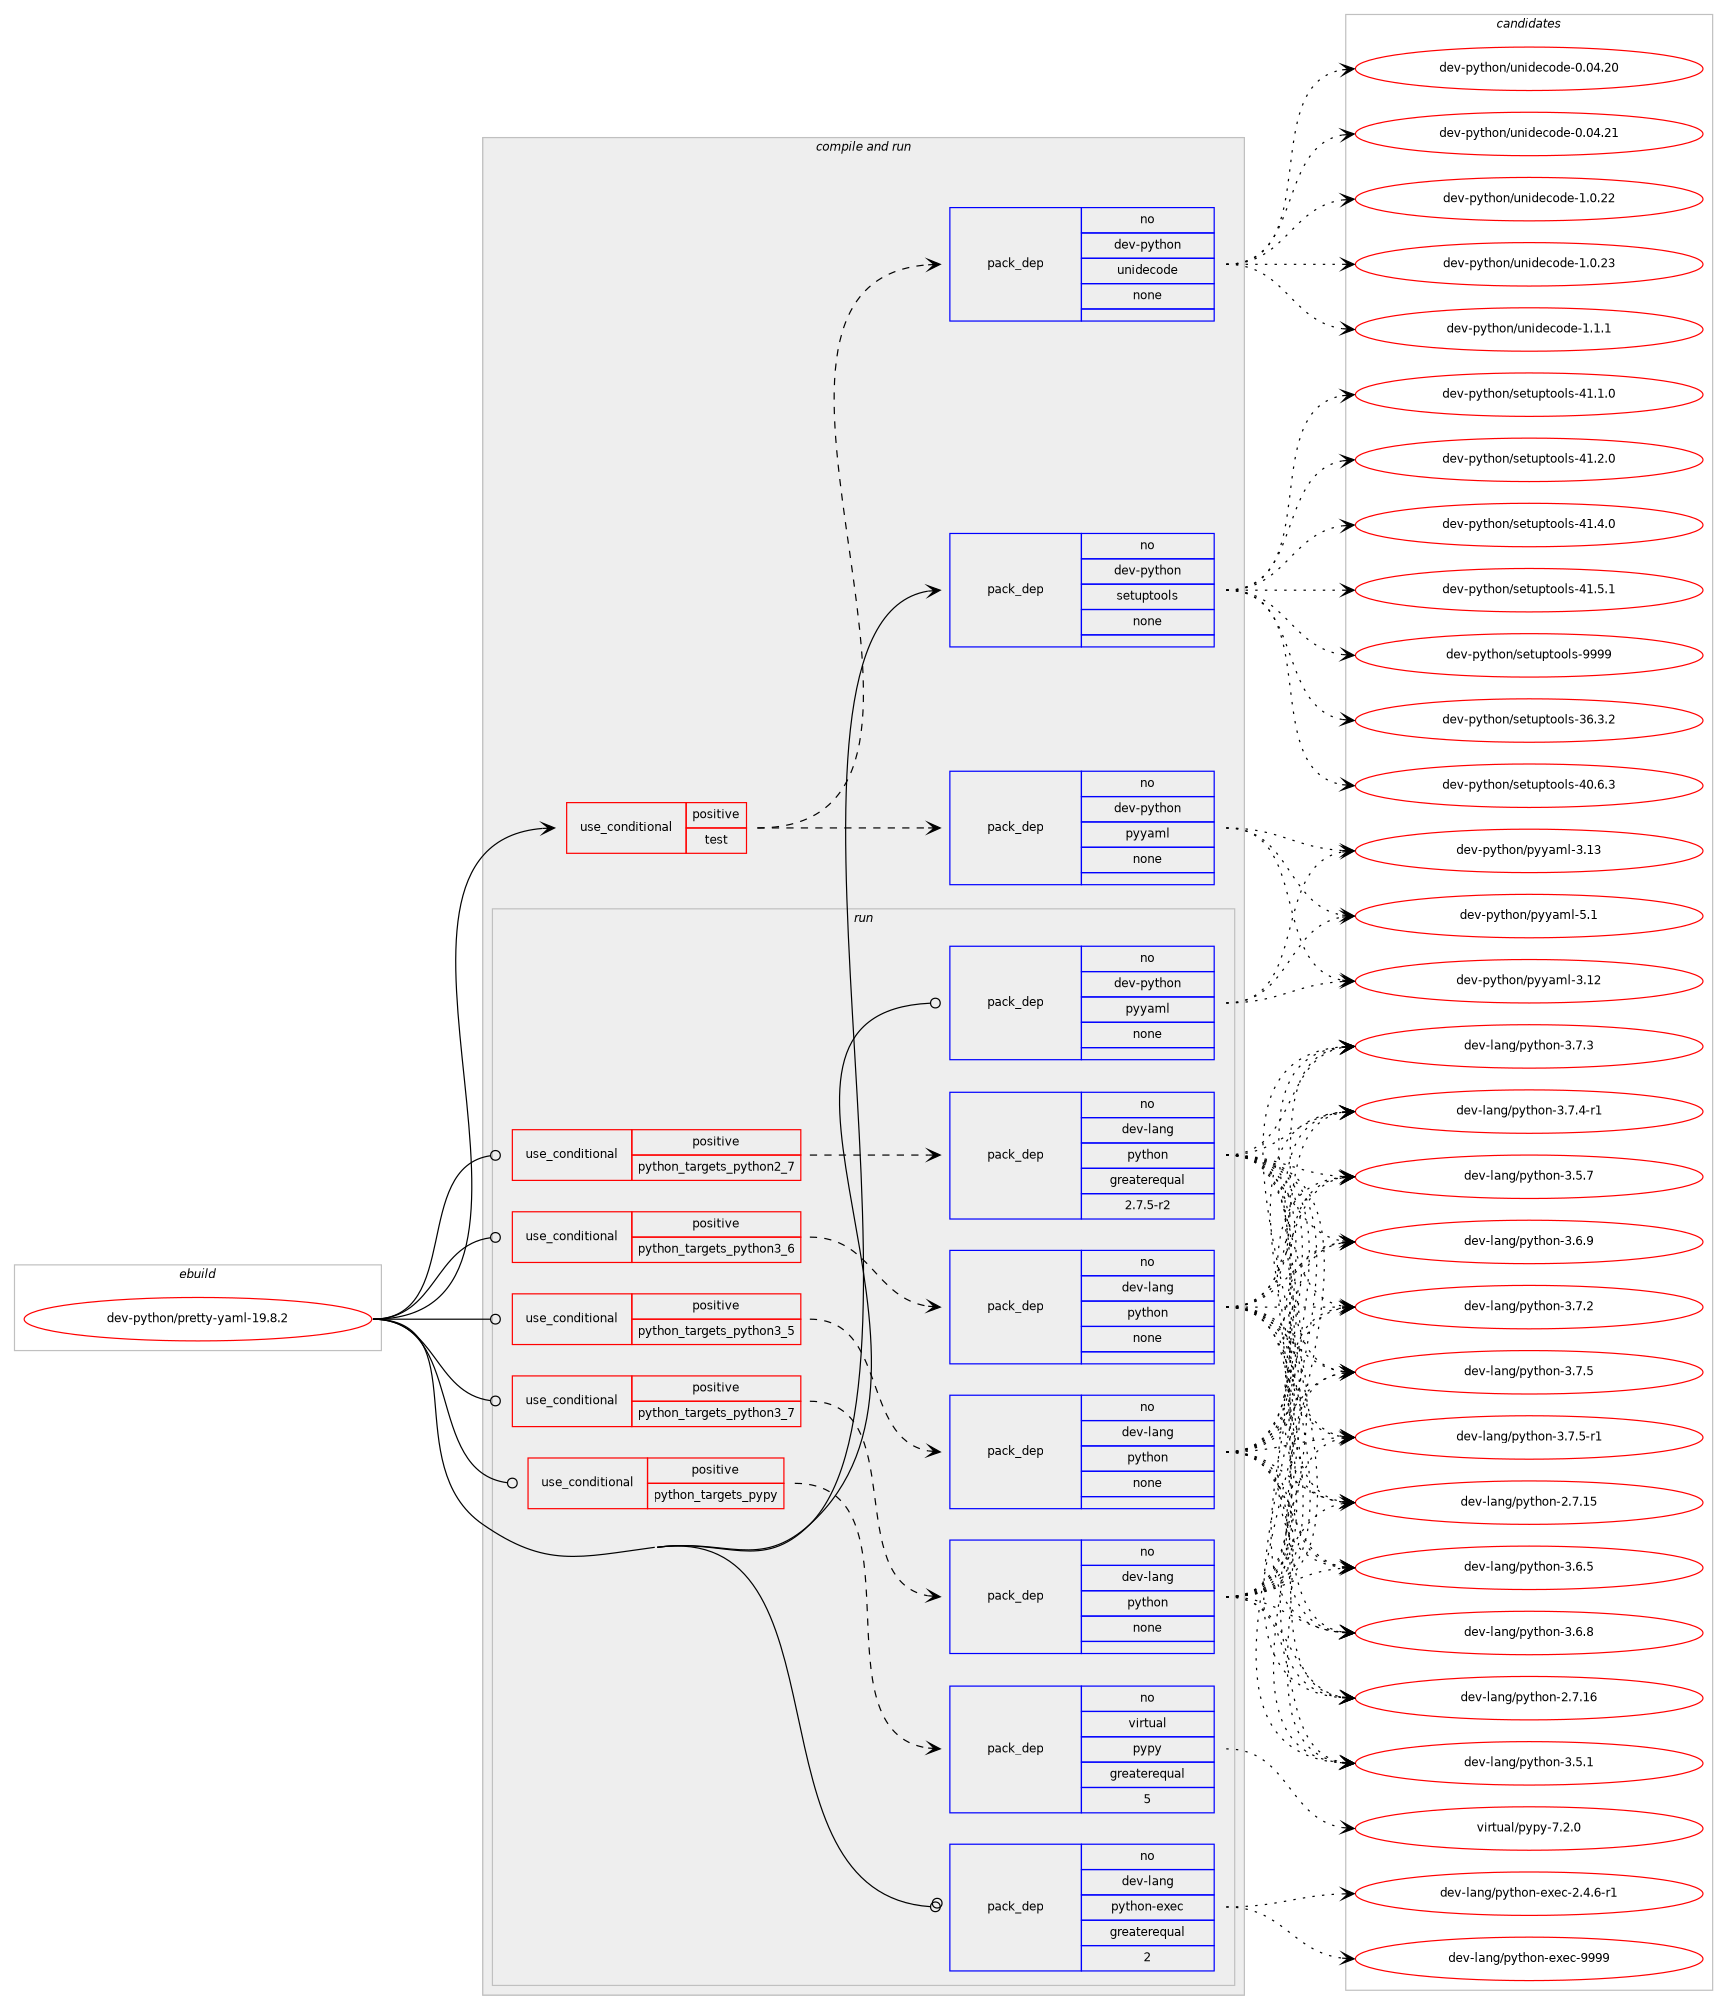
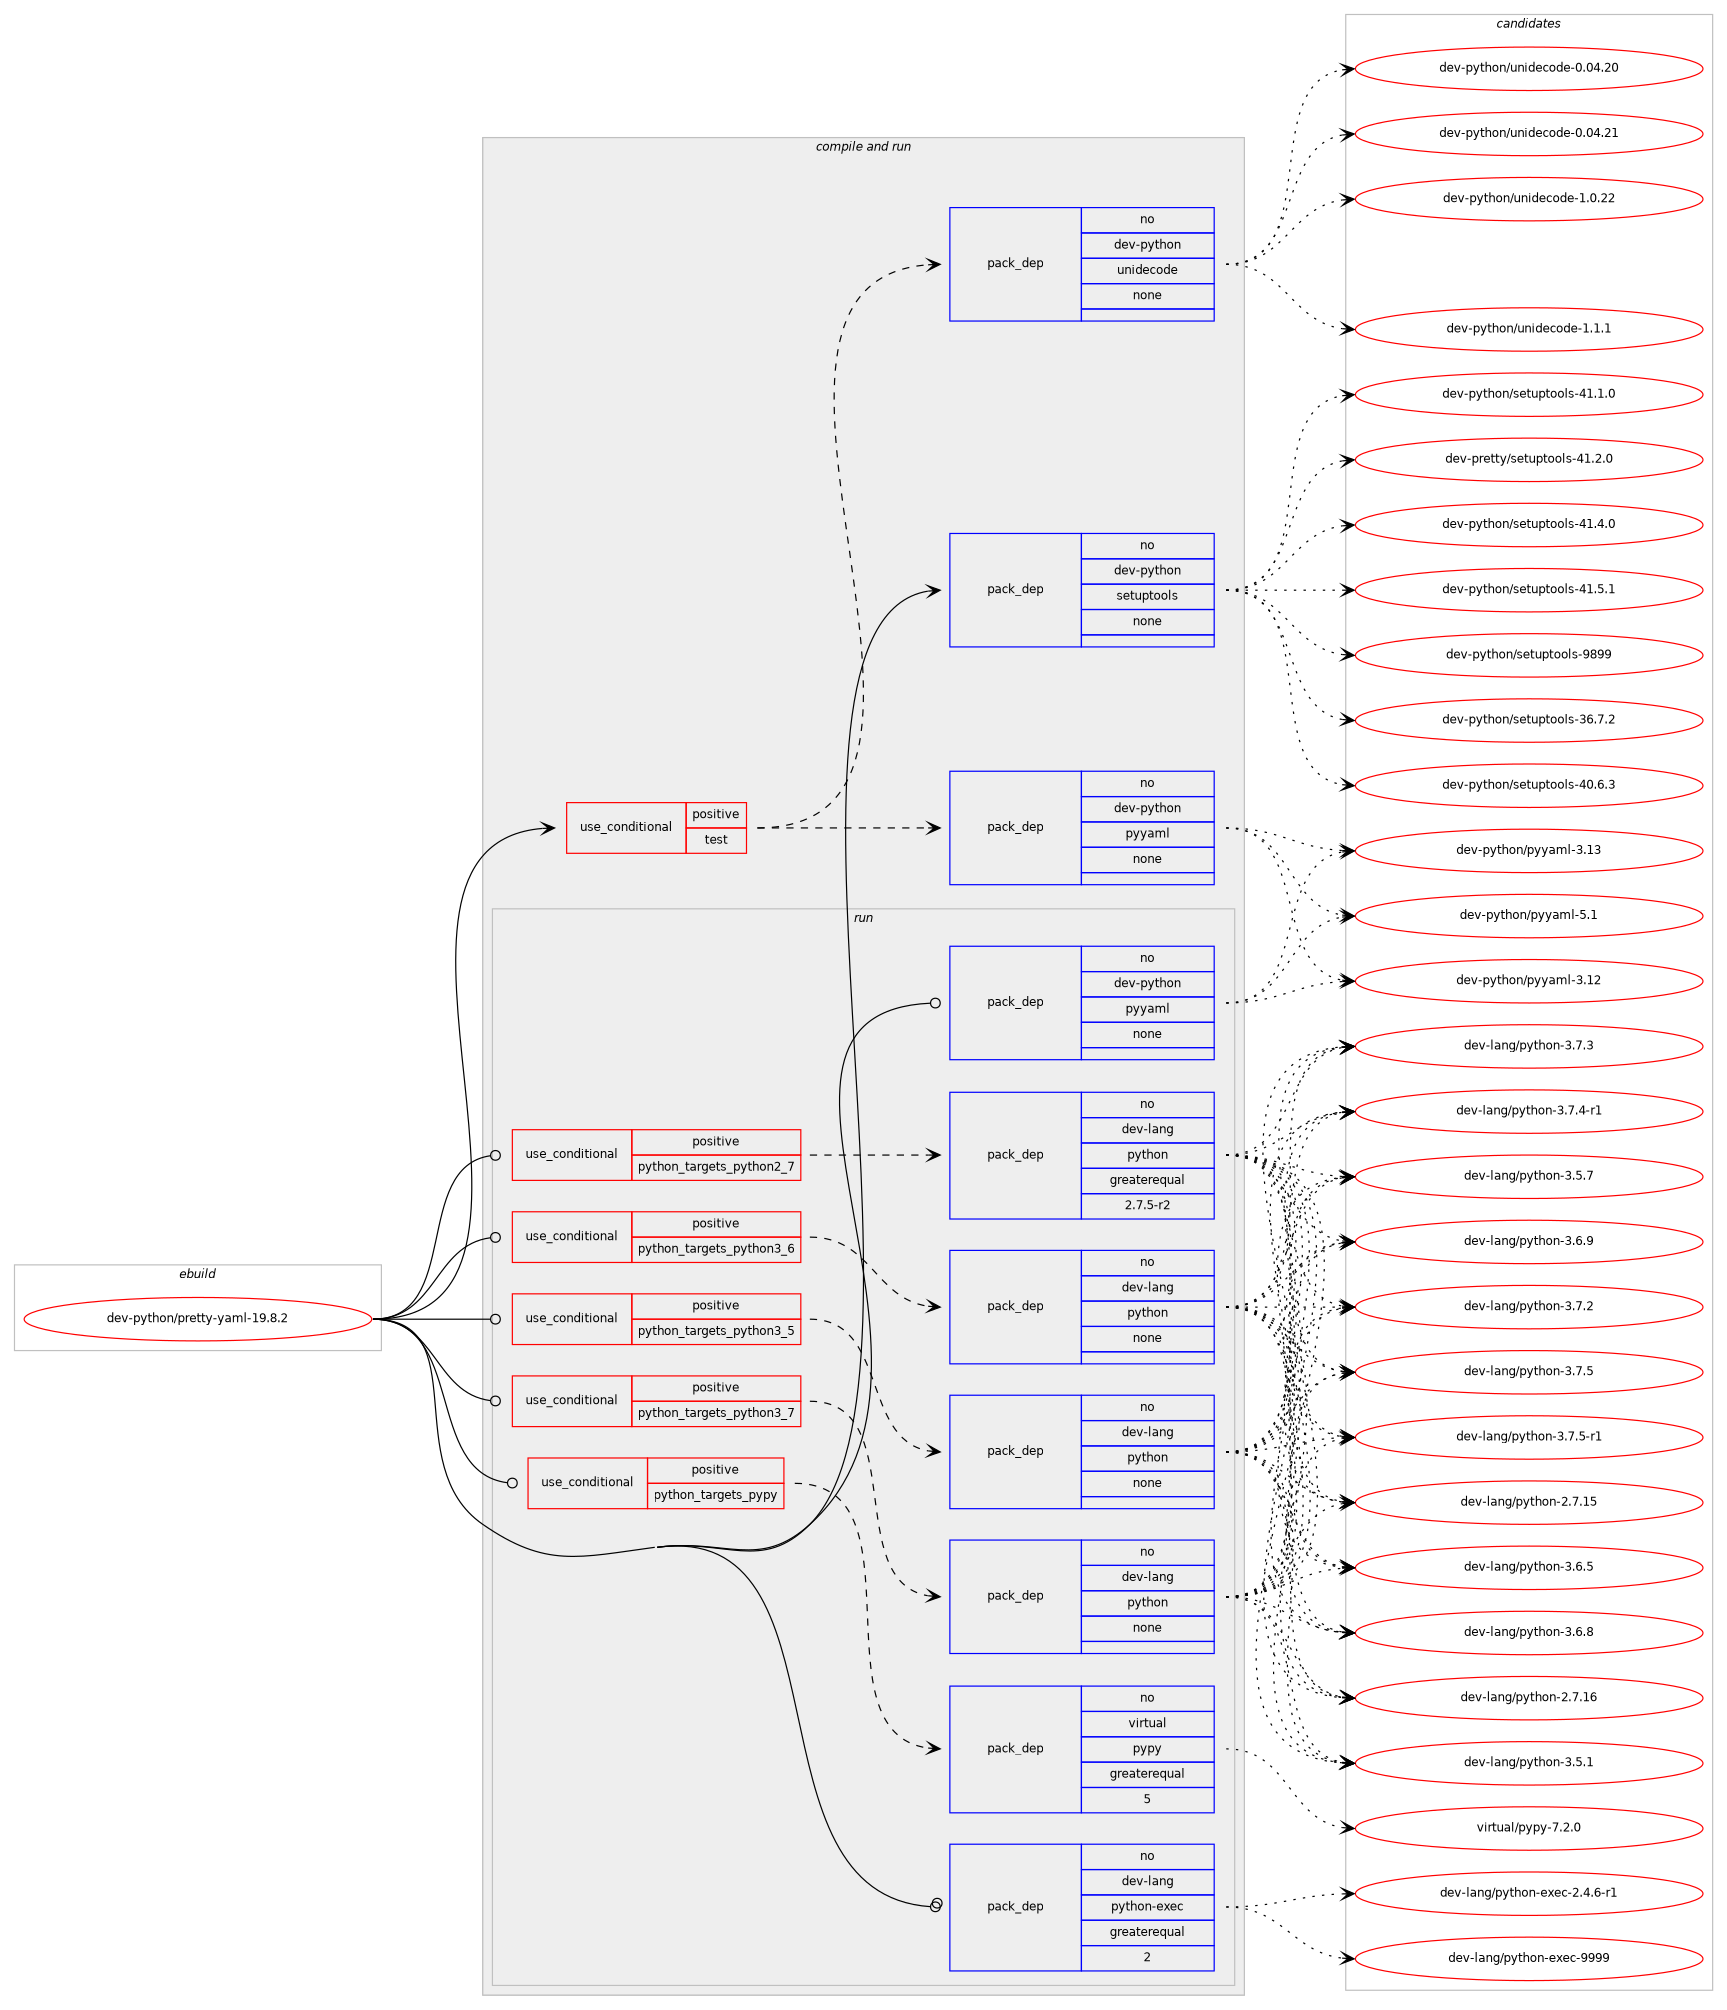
(1529, 264) -> none
(1529, 460) -> (1529, 460)
(1529, 655) -> (1529, 655)
(1529, 721) -> (1529, 721)
